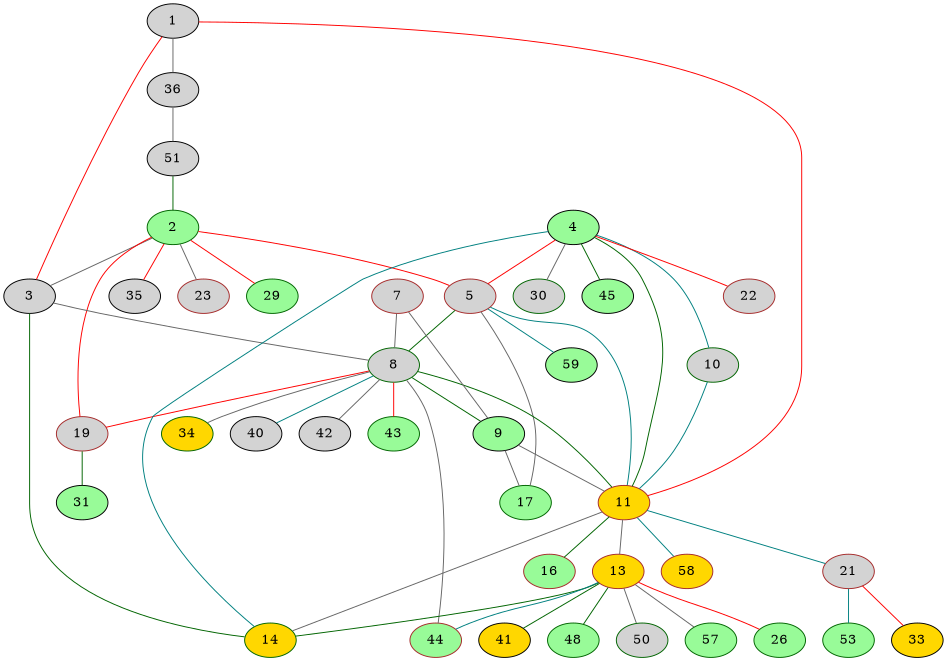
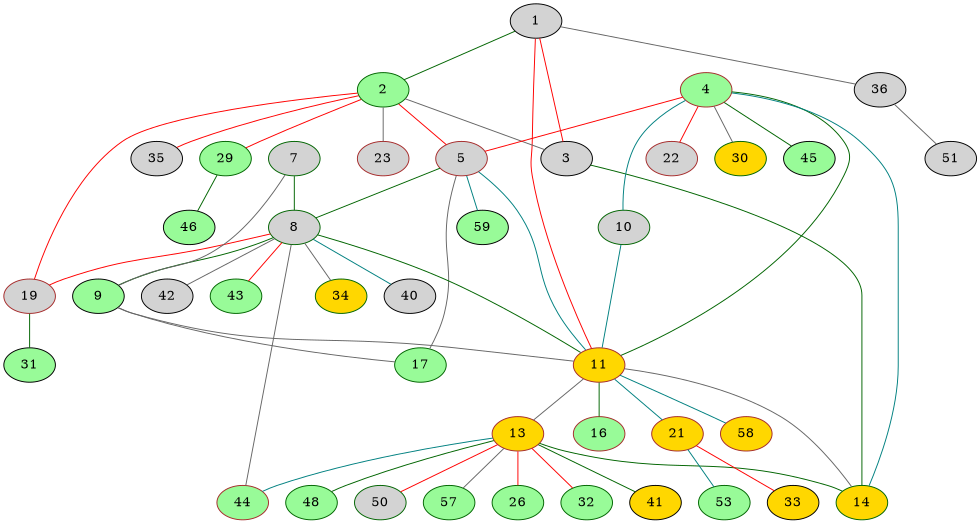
(173, 193) -> (460, 55)
none -> (189, 227)
(573, 227) -> (706, 90)
(398, 296) -> (294, 159)
(539, 296) -> (741, 159)
(396, 331) -> (294, 193)
(211, 334) -> none
none -> (587, 503)
(849, 571) -> (677, 434)
(630, 606) -> (449, 468)
